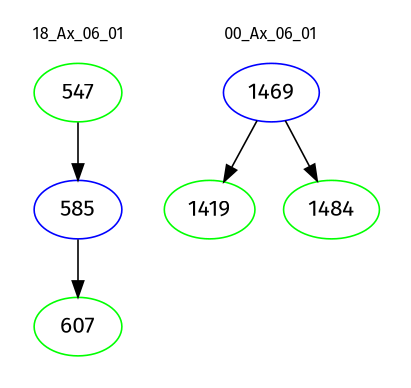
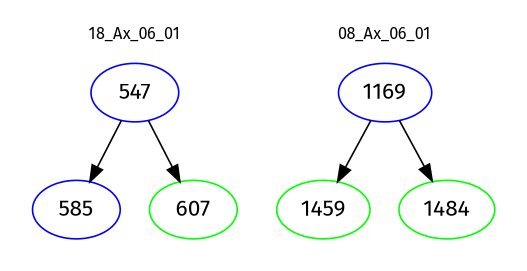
(271, 35) -> (385, 35)
(78, 93) -> (135, 93)
(271, 93) -> (385, 93)
(210, 210) -> (323, 210)
(78, 260) -> (160, 144)
